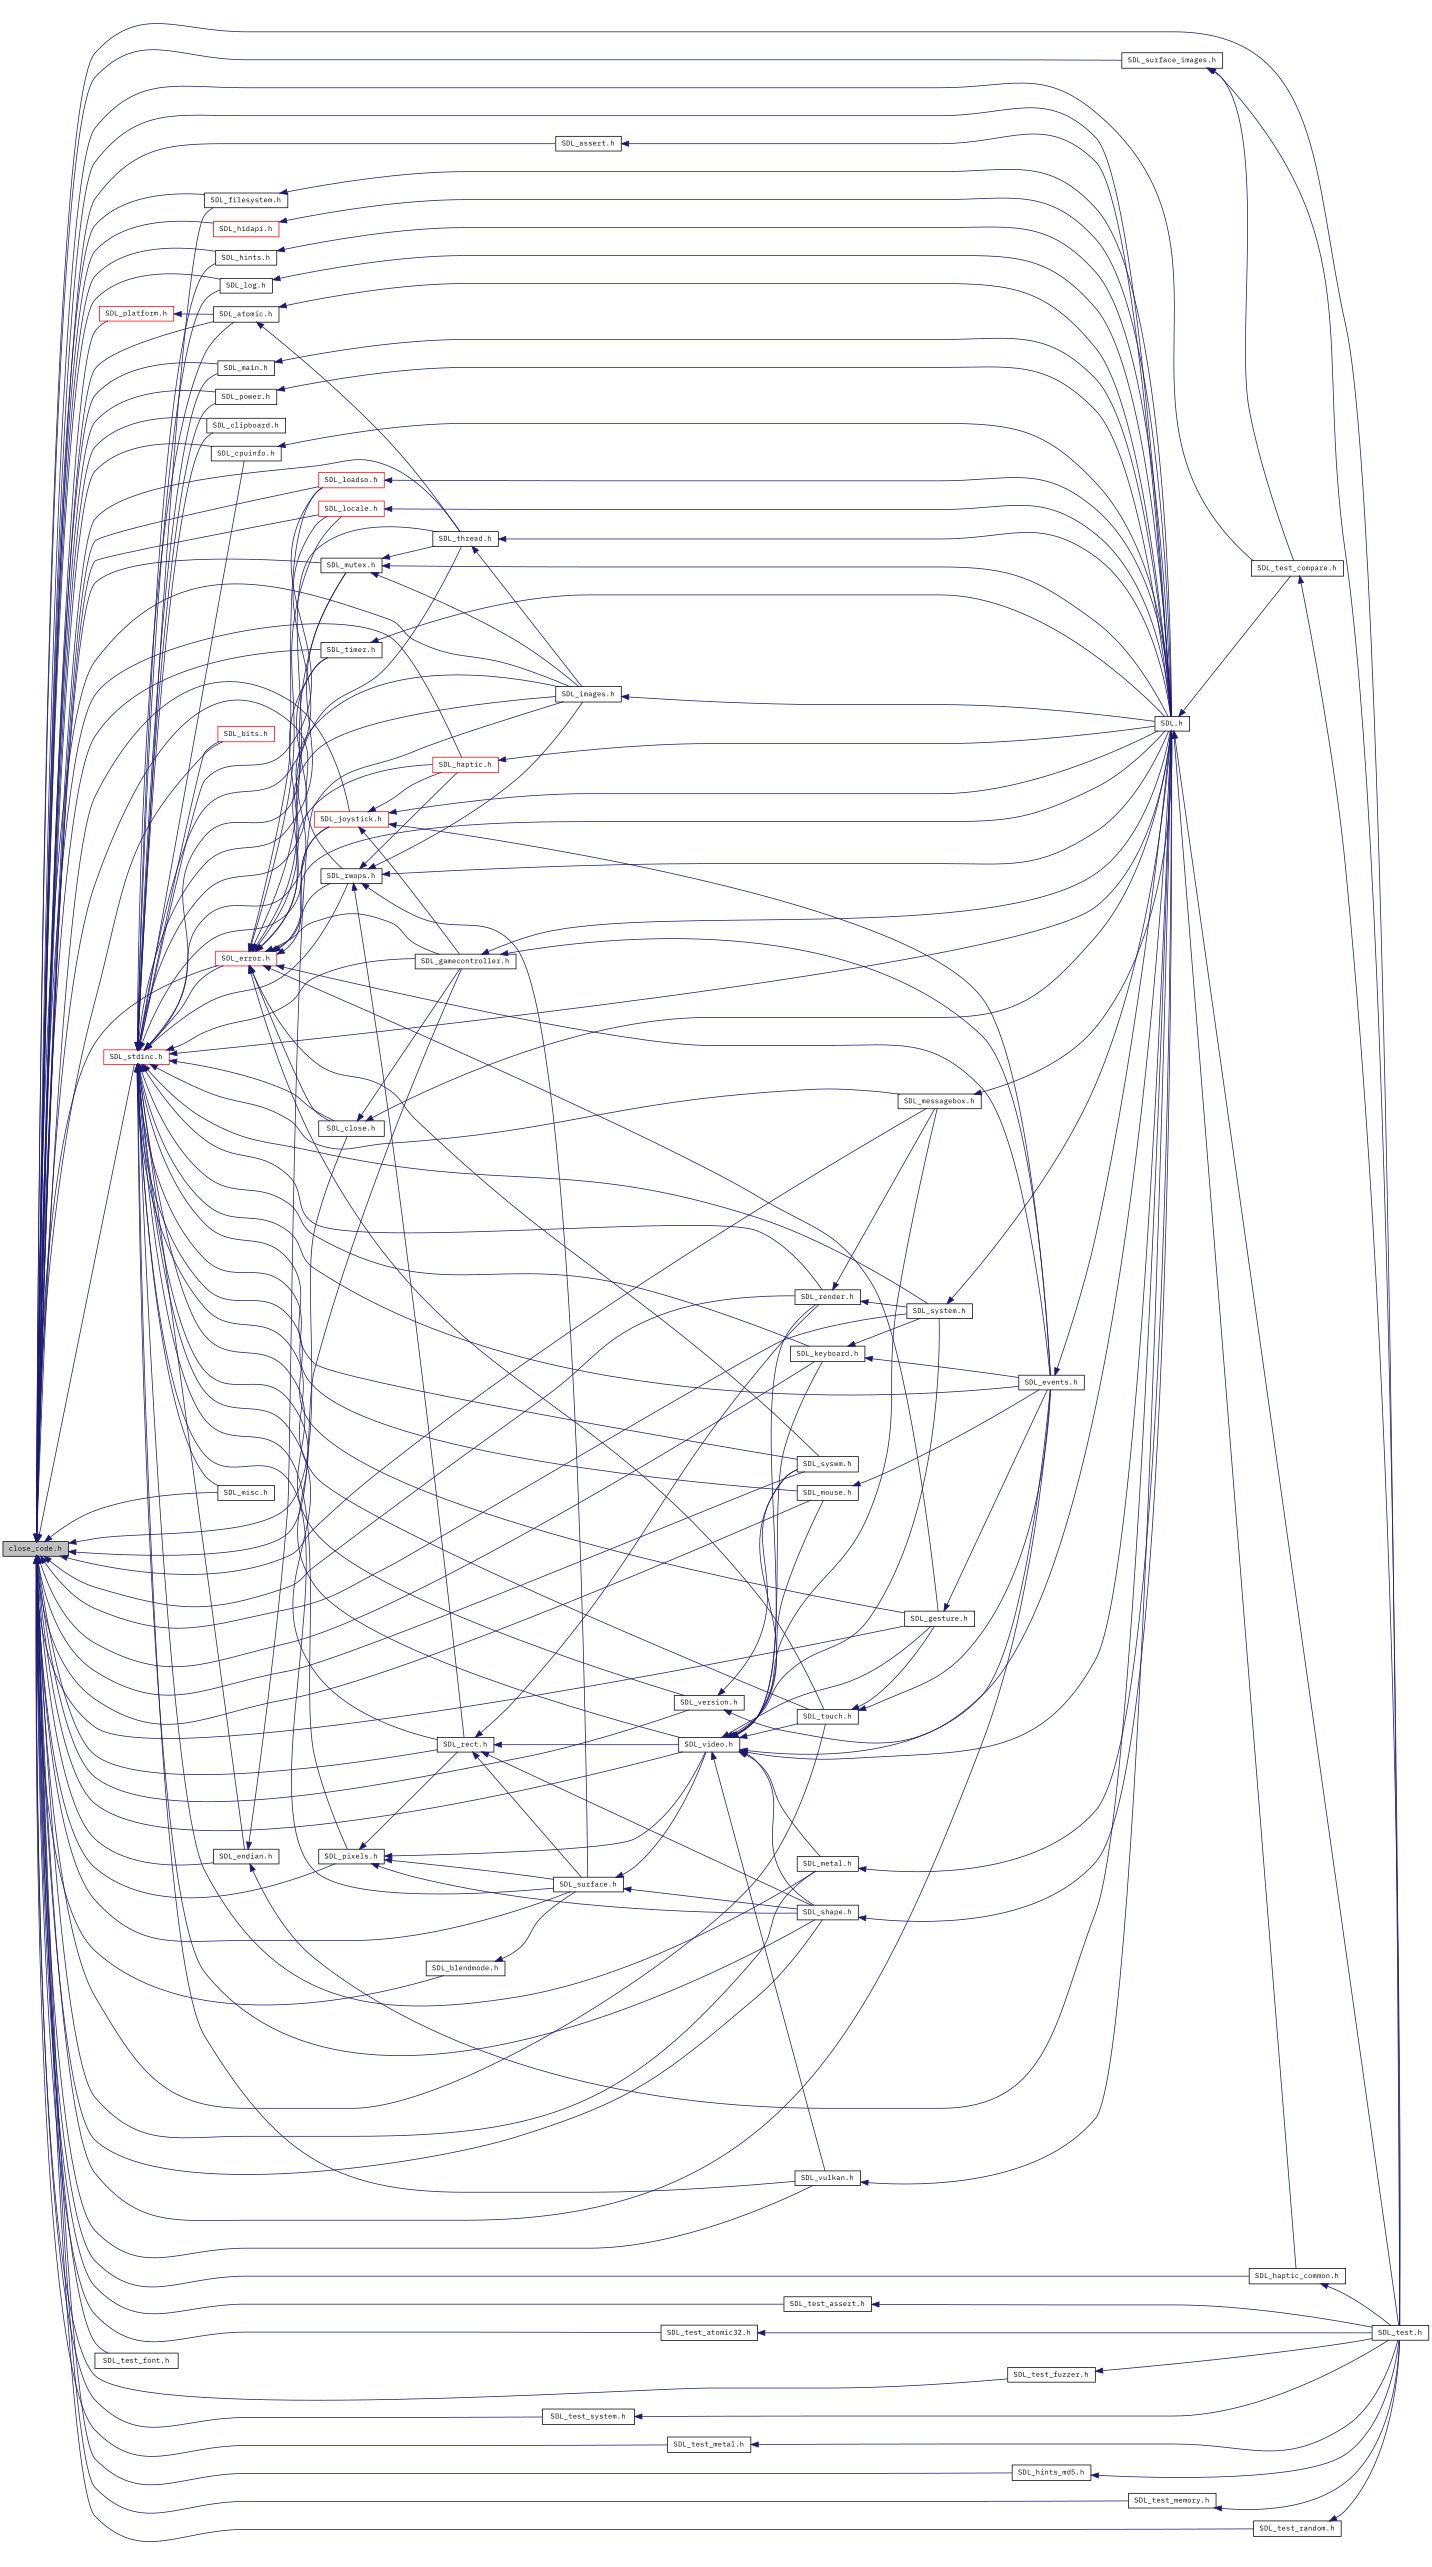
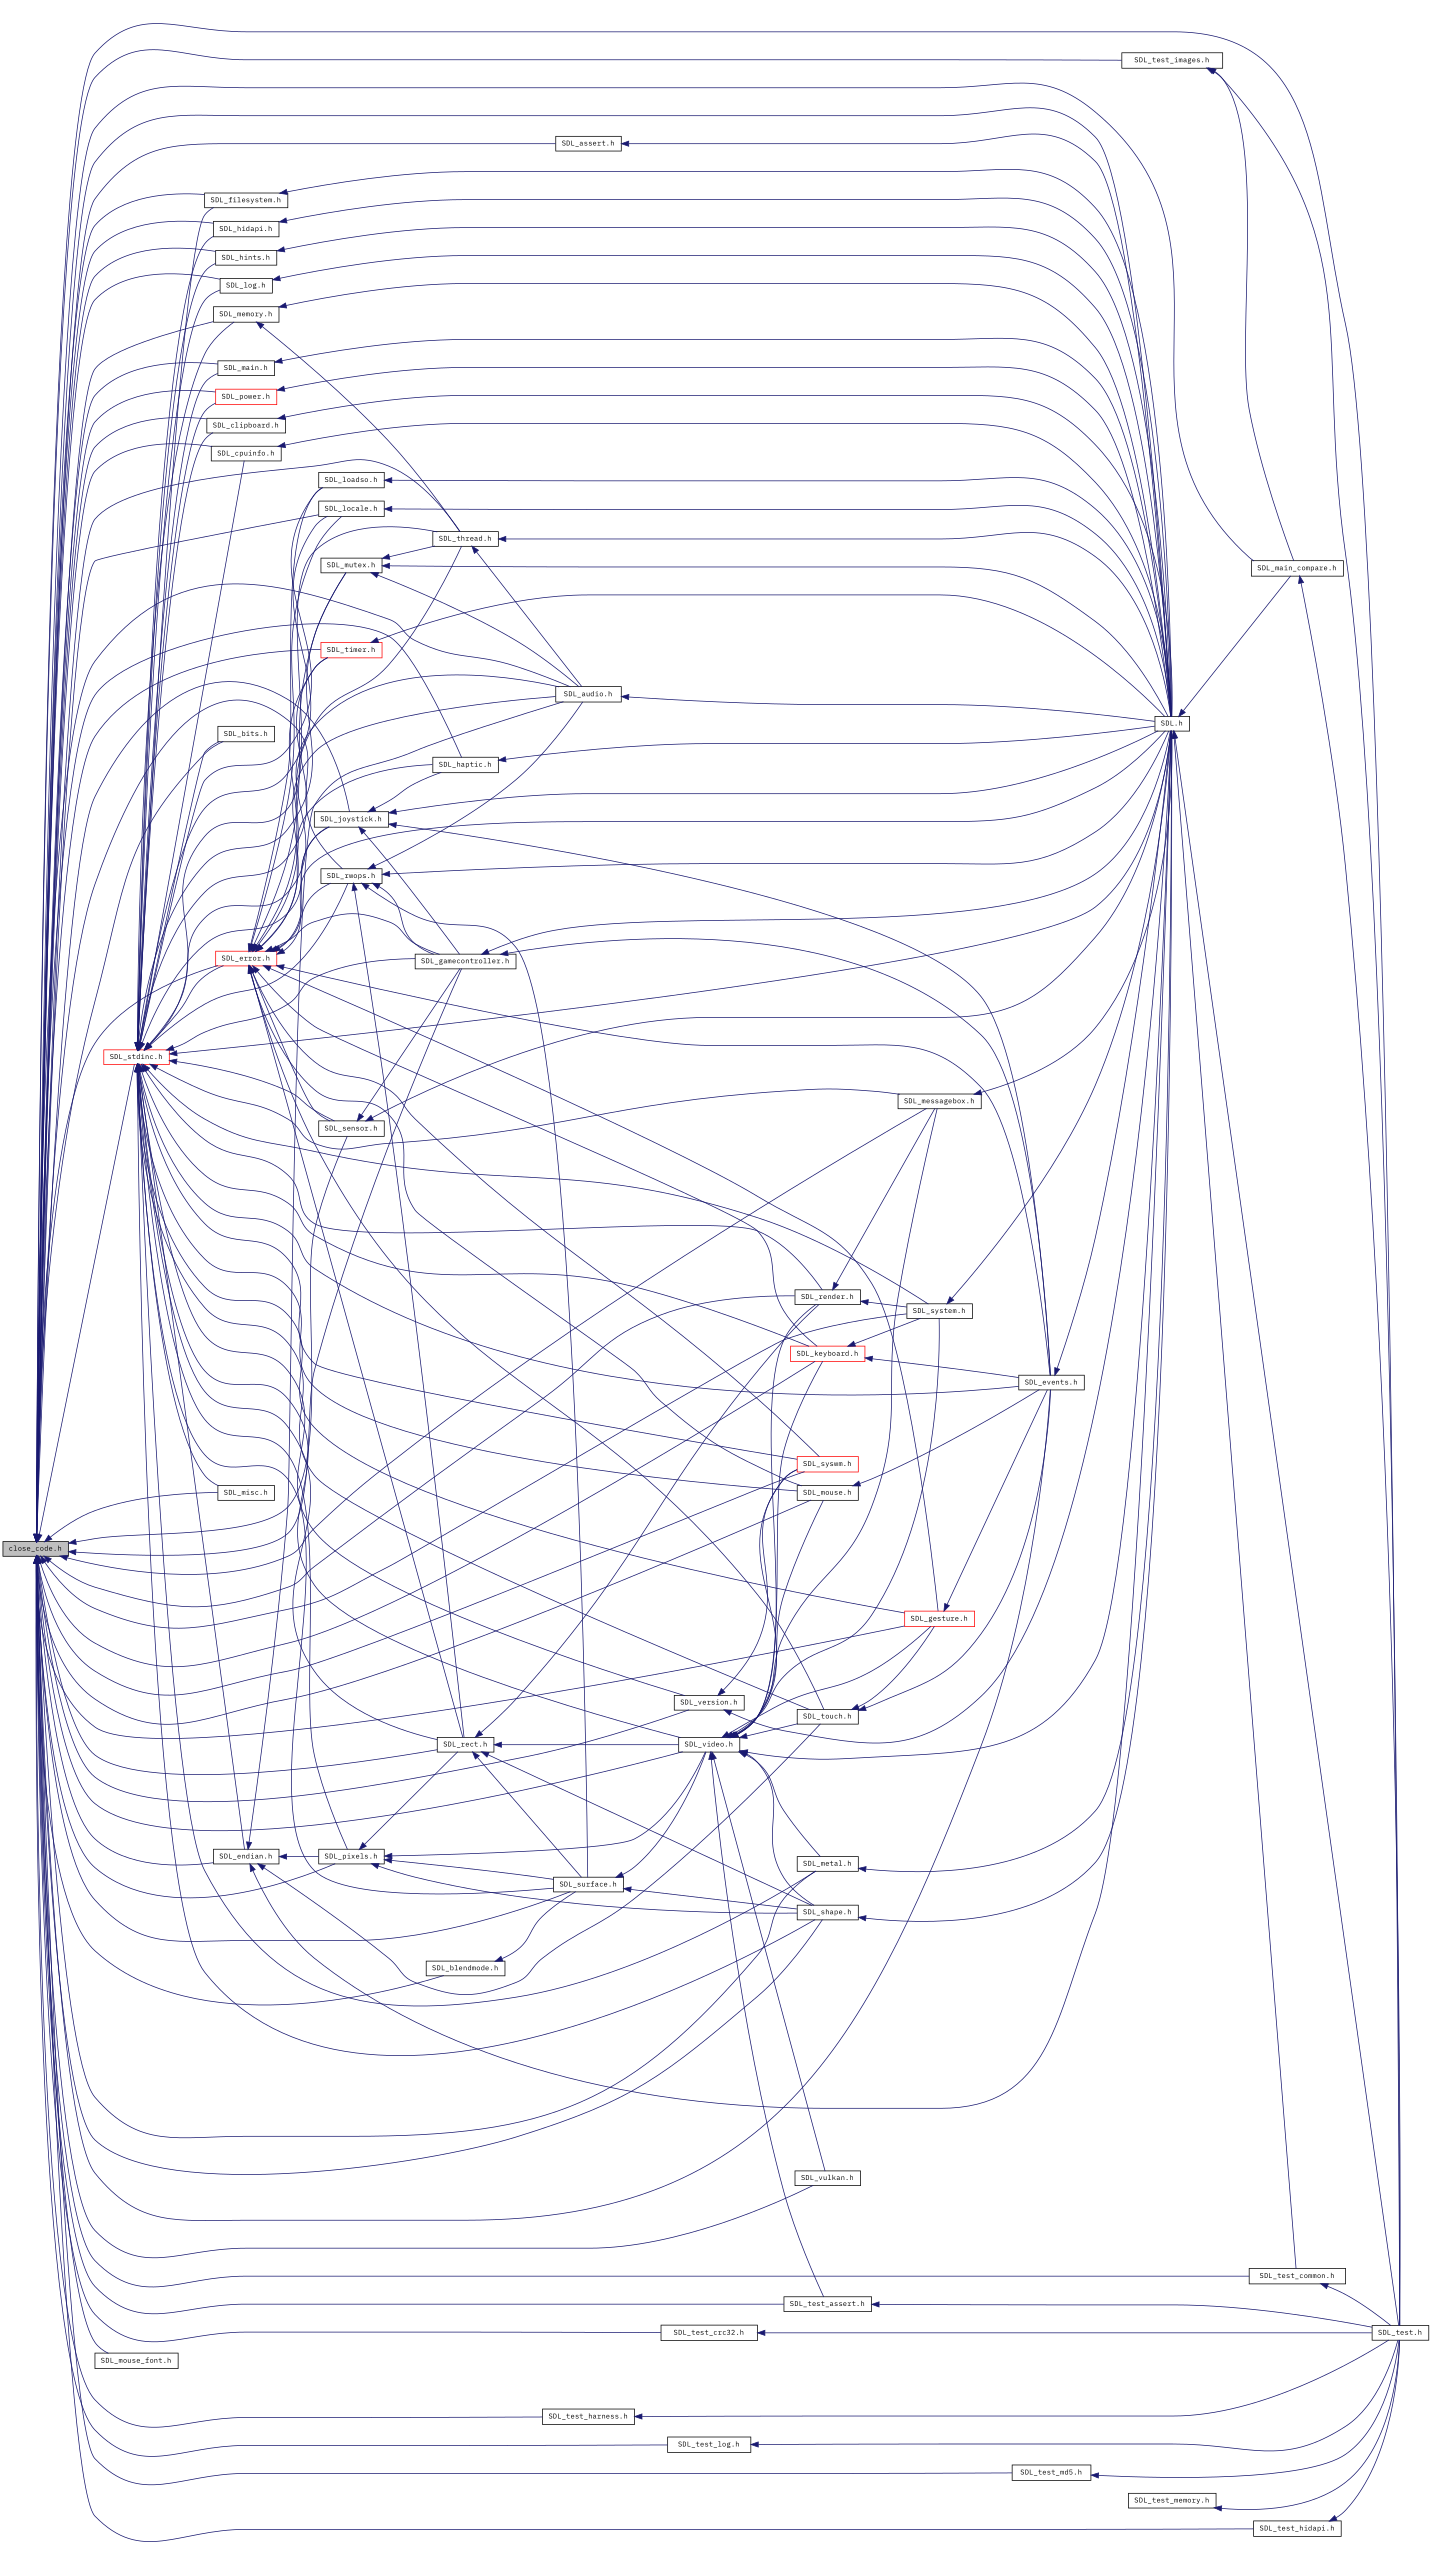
(1172, 61) -> (1172, 61)
(246, 229) -> (246, 229)
(137, 314) -> none
(246, 314) -> (246, 314)
(246, 397) -> (246, 397)
(351, 480) -> (351, 480)
(351, 509) -> (351, 509)
(1297, 568) -> (1297, 568)
(351, 650) -> (351, 650)
(589, 694) -> (589, 694)
(246, 734) -> (246, 734)
(466, 765) -> (466, 765)
(411, 818) -> (403, 924)
(351, 819) -> (351, 819)
(59, 921) -> none
(58, 942) -> none
(351, 1129) -> (351, 1129)
none -> (562, 1138)
none -> (479, 1259)
(828, 1354) -> (828, 1354)
none -> (357, 1355)
(828, 1464) -> (828, 1464)
(940, 1619) -> (940, 1619)
(1003, 1653) -> (749, 2033)
(1138, 1712) -> (841, 395)
none -> (302, 1857)
(174, 1882) -> (153, 635)
(301, 2108) -> (556, 1948)
(1297, 2276) -> (1297, 2276)
(709, 2333) -> (709, 2333)
(137, 2361) -> (137, 2361)
(1052, 2375) -> none
(589, 2417) -> (589, 2417)
(709, 2445) -> (709, 2445)
(1052, 2473) -> (1052, 2473)
(145, 2513) -> none
(1297, 2529) -> (1297, 2529)
